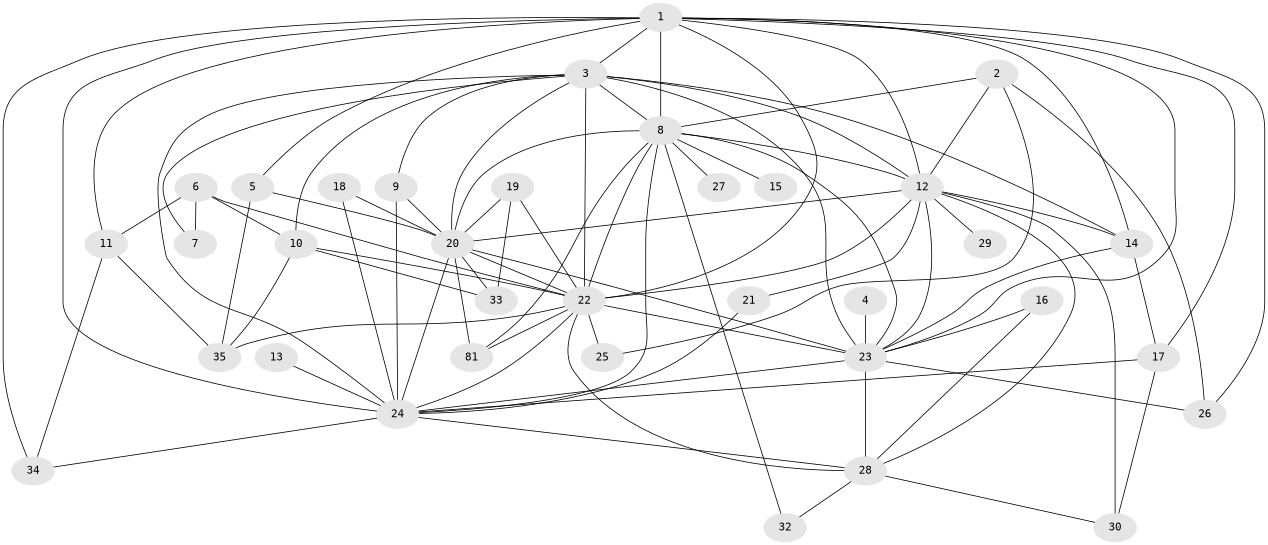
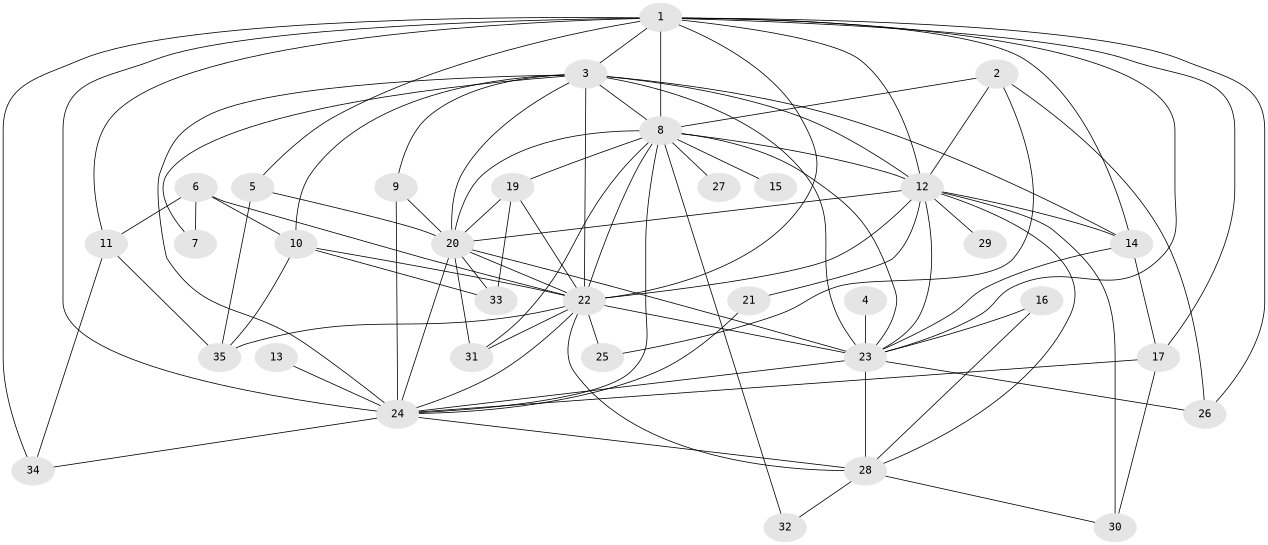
none -> (592, 156)
(339, 187) -> none
(472, 358) -> (472, 358)
